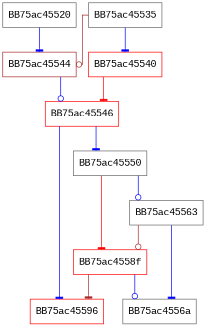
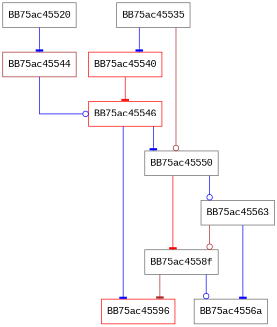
(82, 37) -> (176, 86)
(110, 262) -> (181, 262)
